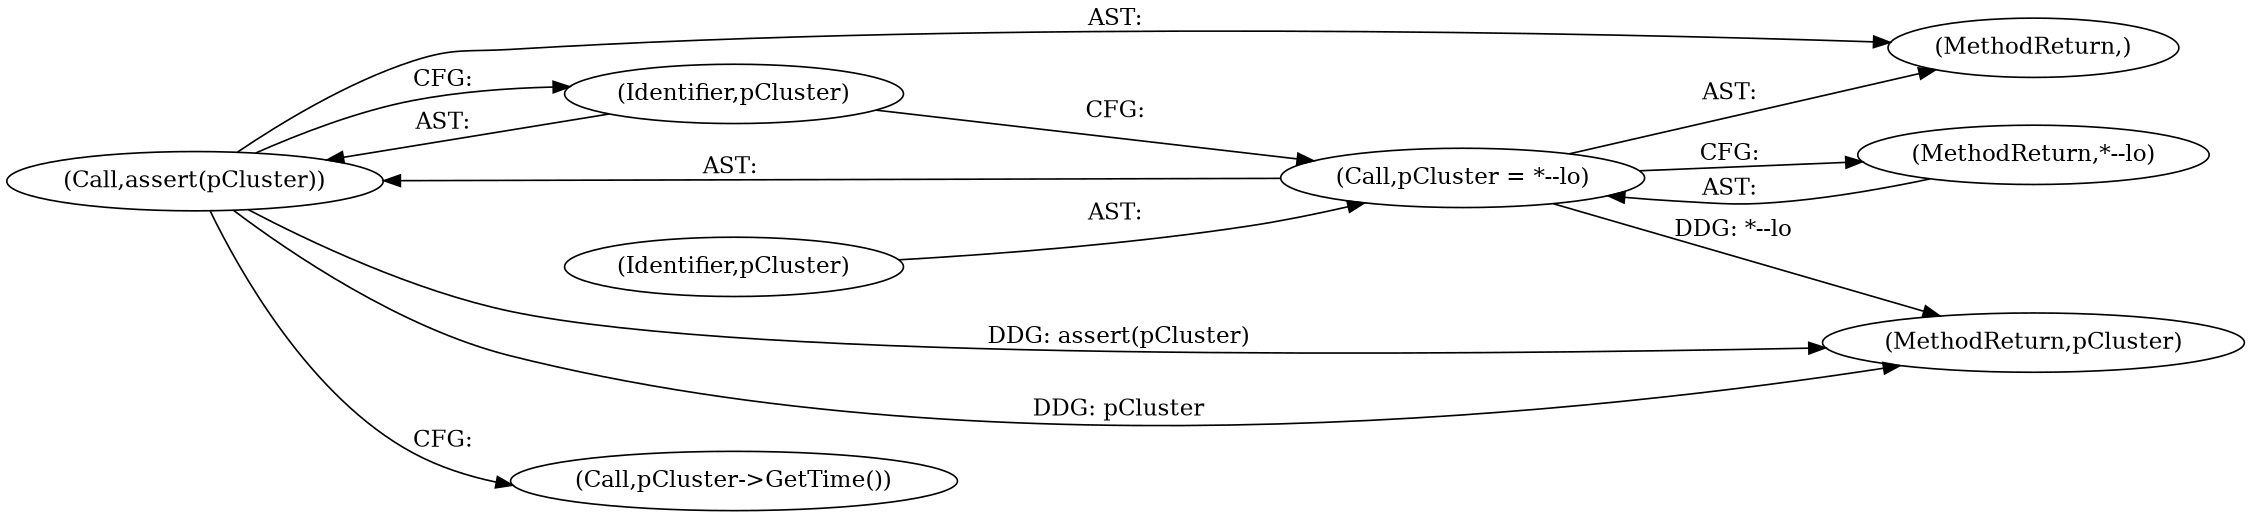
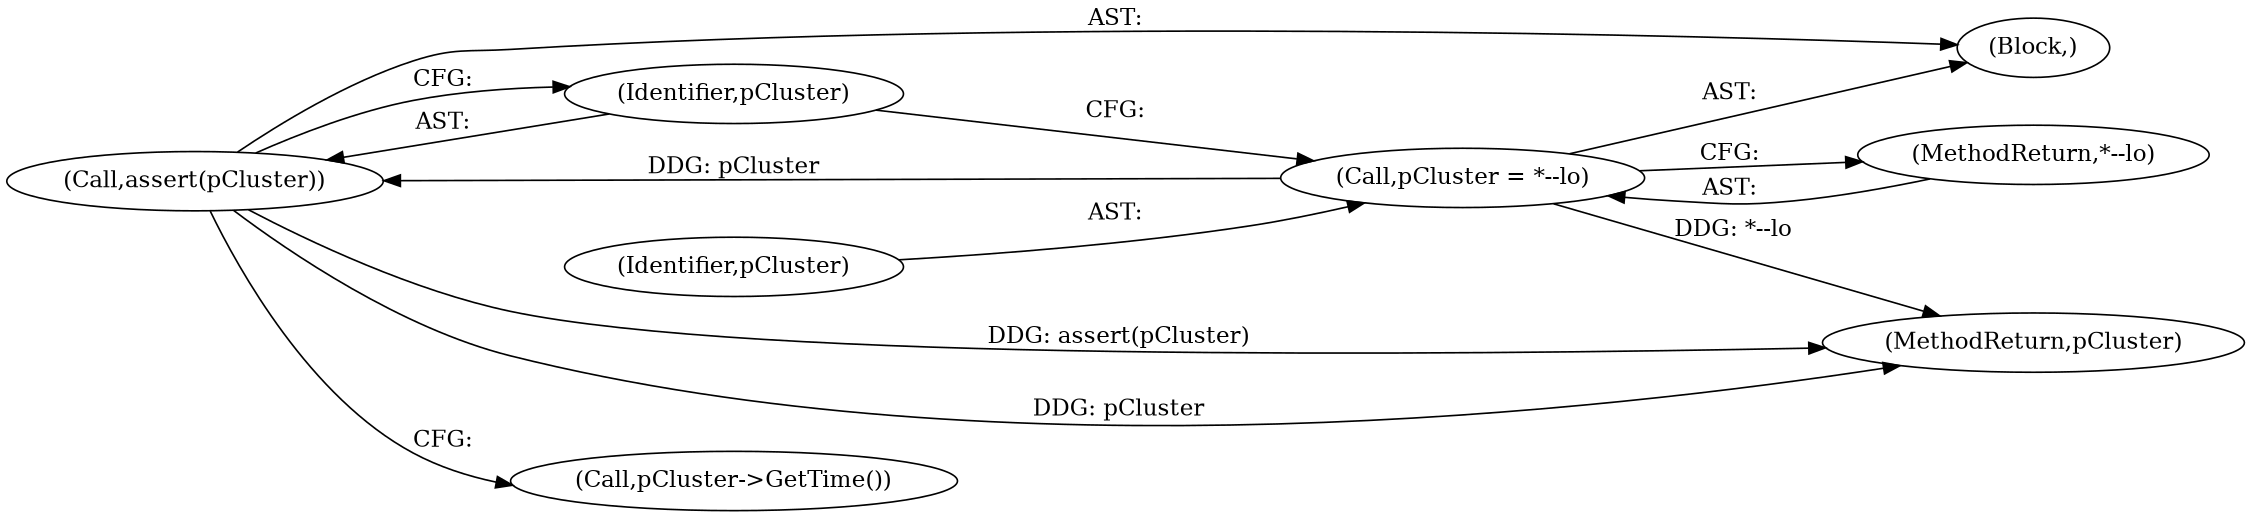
(2033, 48) -> (2033, 48)
(734, 167) -> (734, 167)
